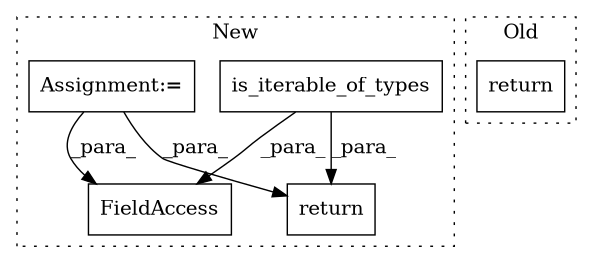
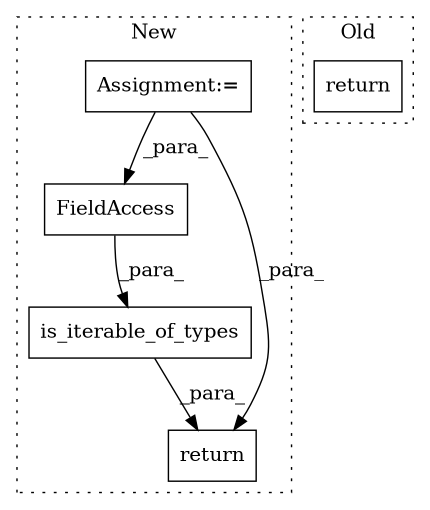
(252, 144) -> (116, 265)
